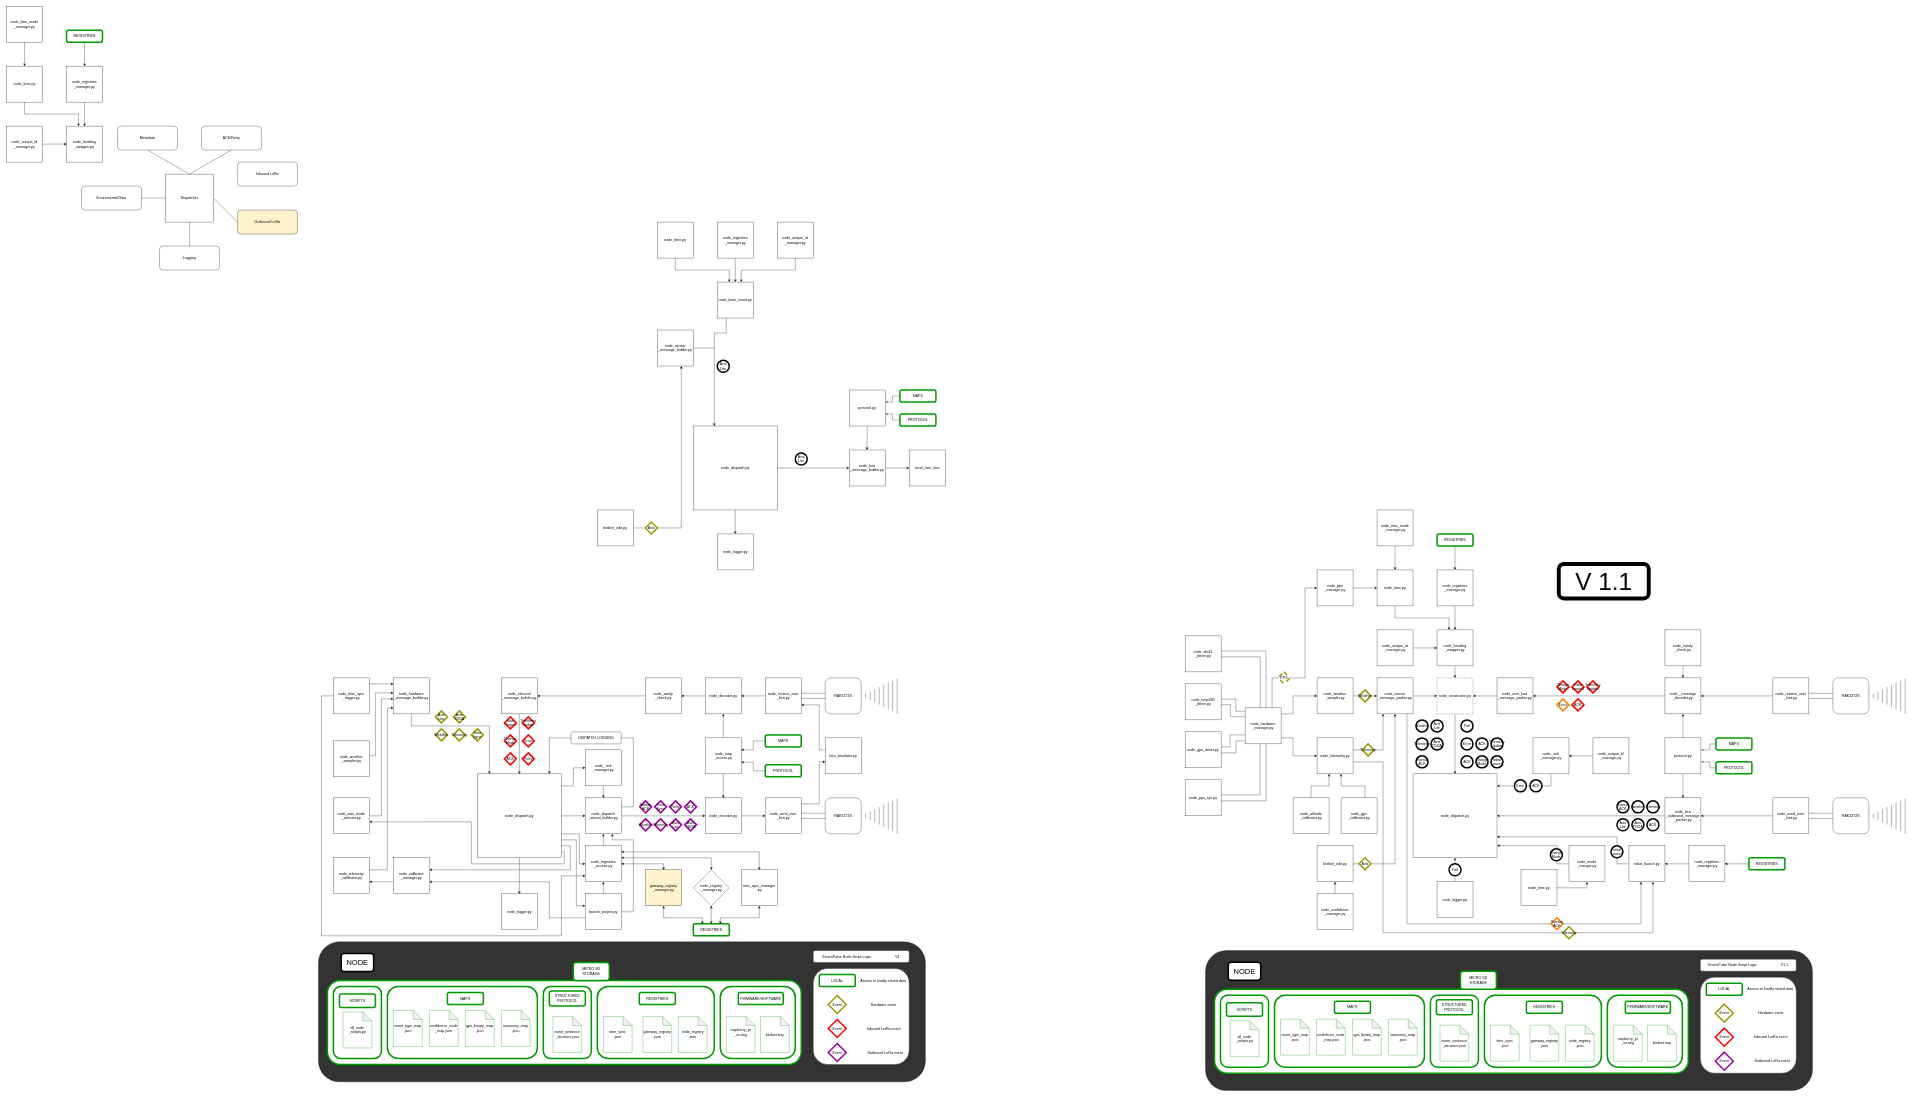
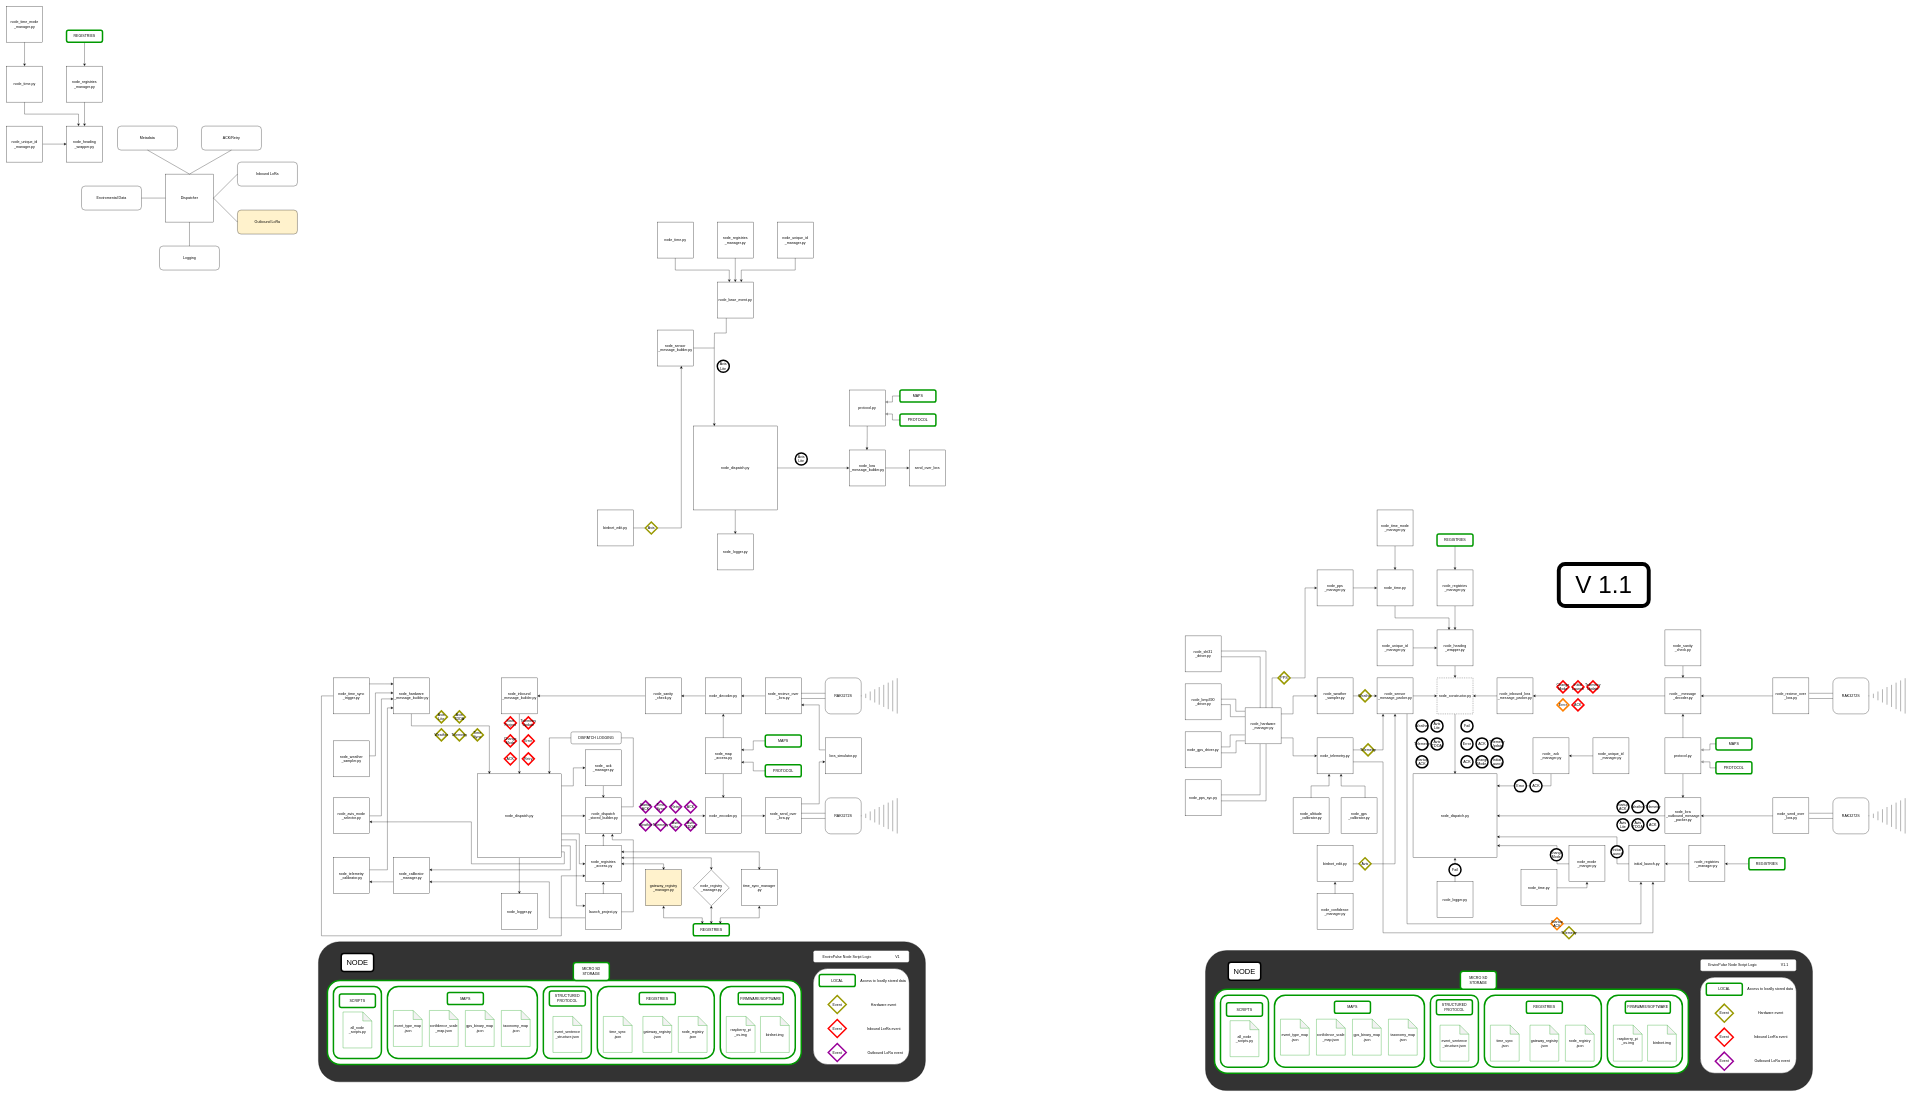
none -> (226, 186)
(1604, 581) -> (1604, 585)
(1284, 678) -> (1284, 678)
(1515, 696) -> (1515, 696)
